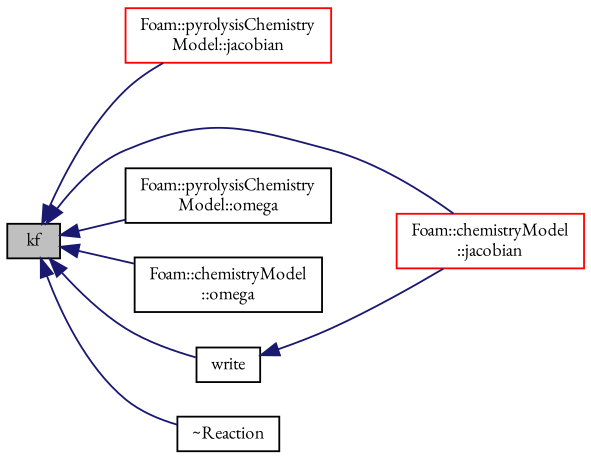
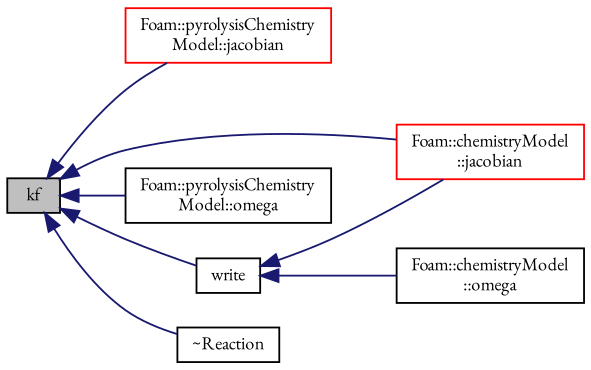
(106, 257) -> (338, 276)
